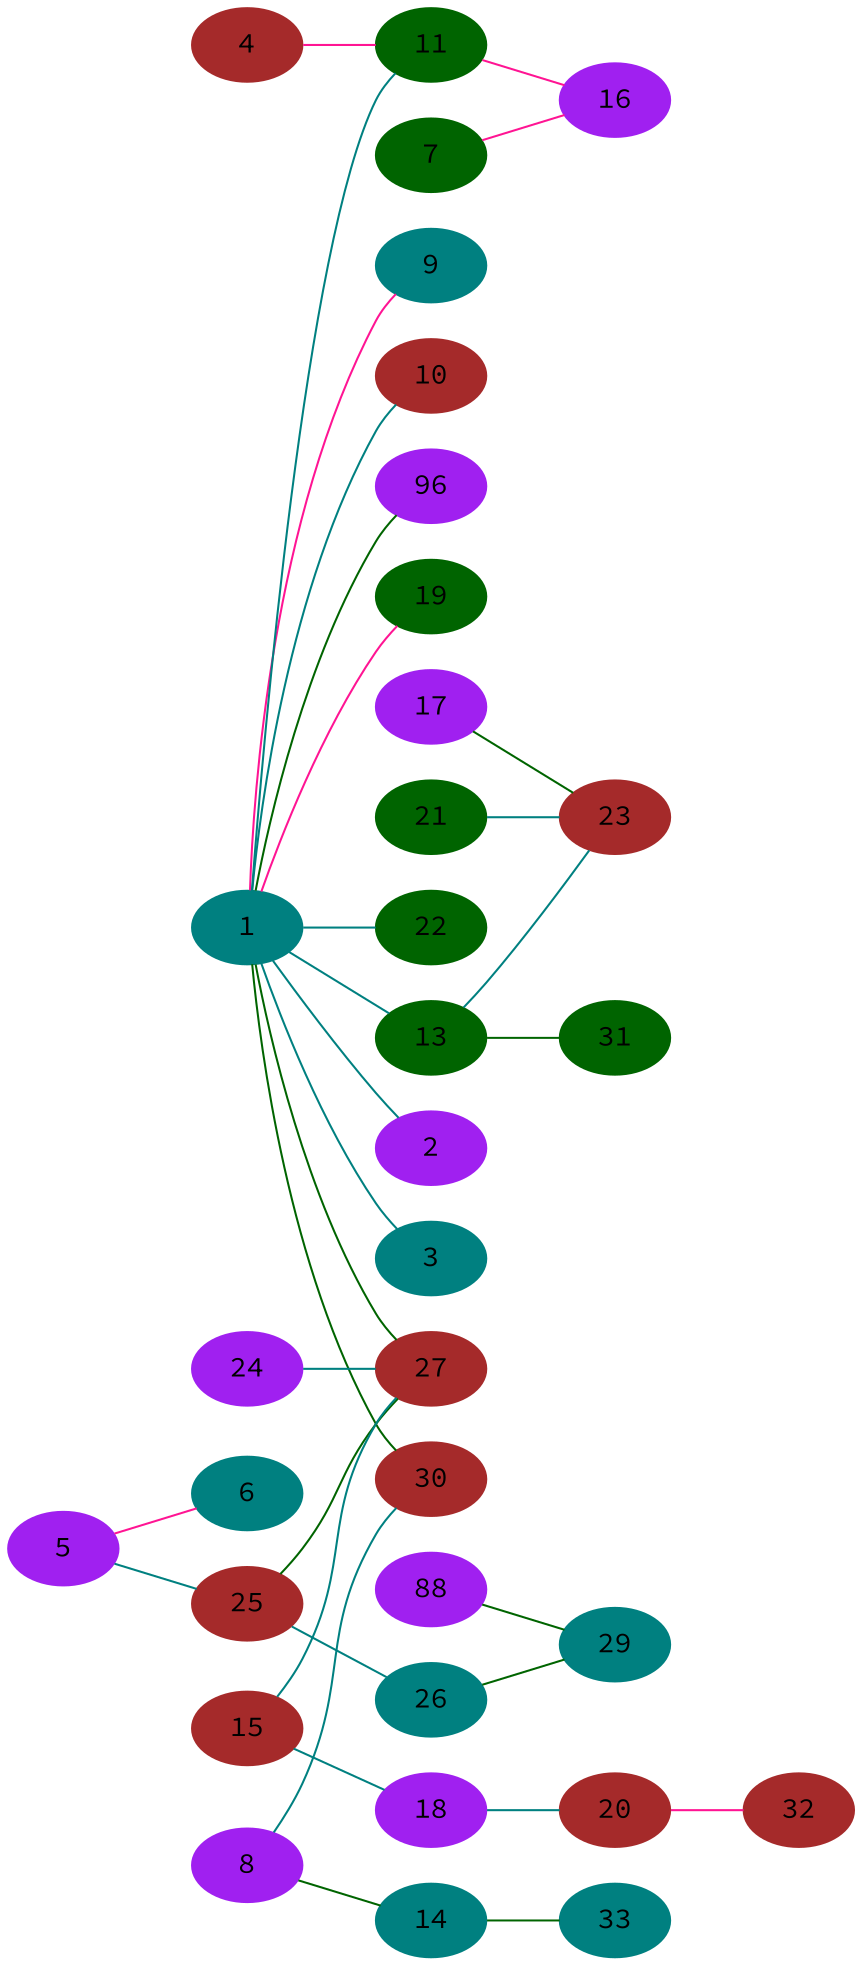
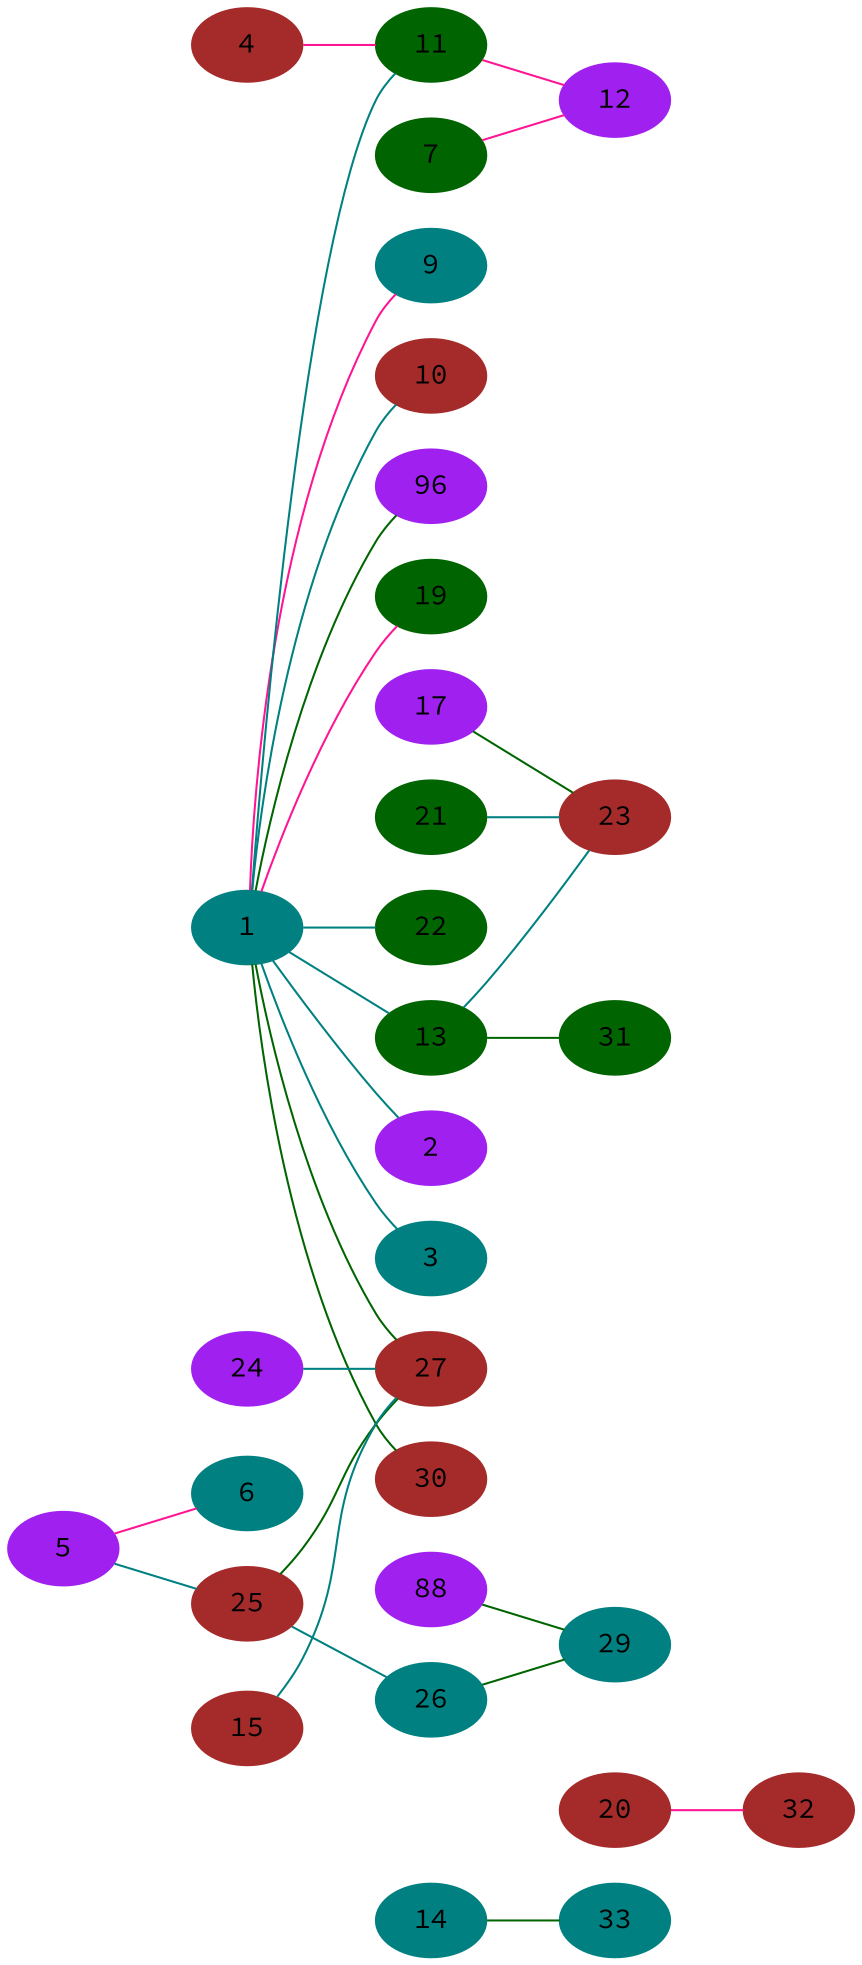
(615, 100) -> (615, 100)
(431, 1810) -> none
(247, 1865) -> none
